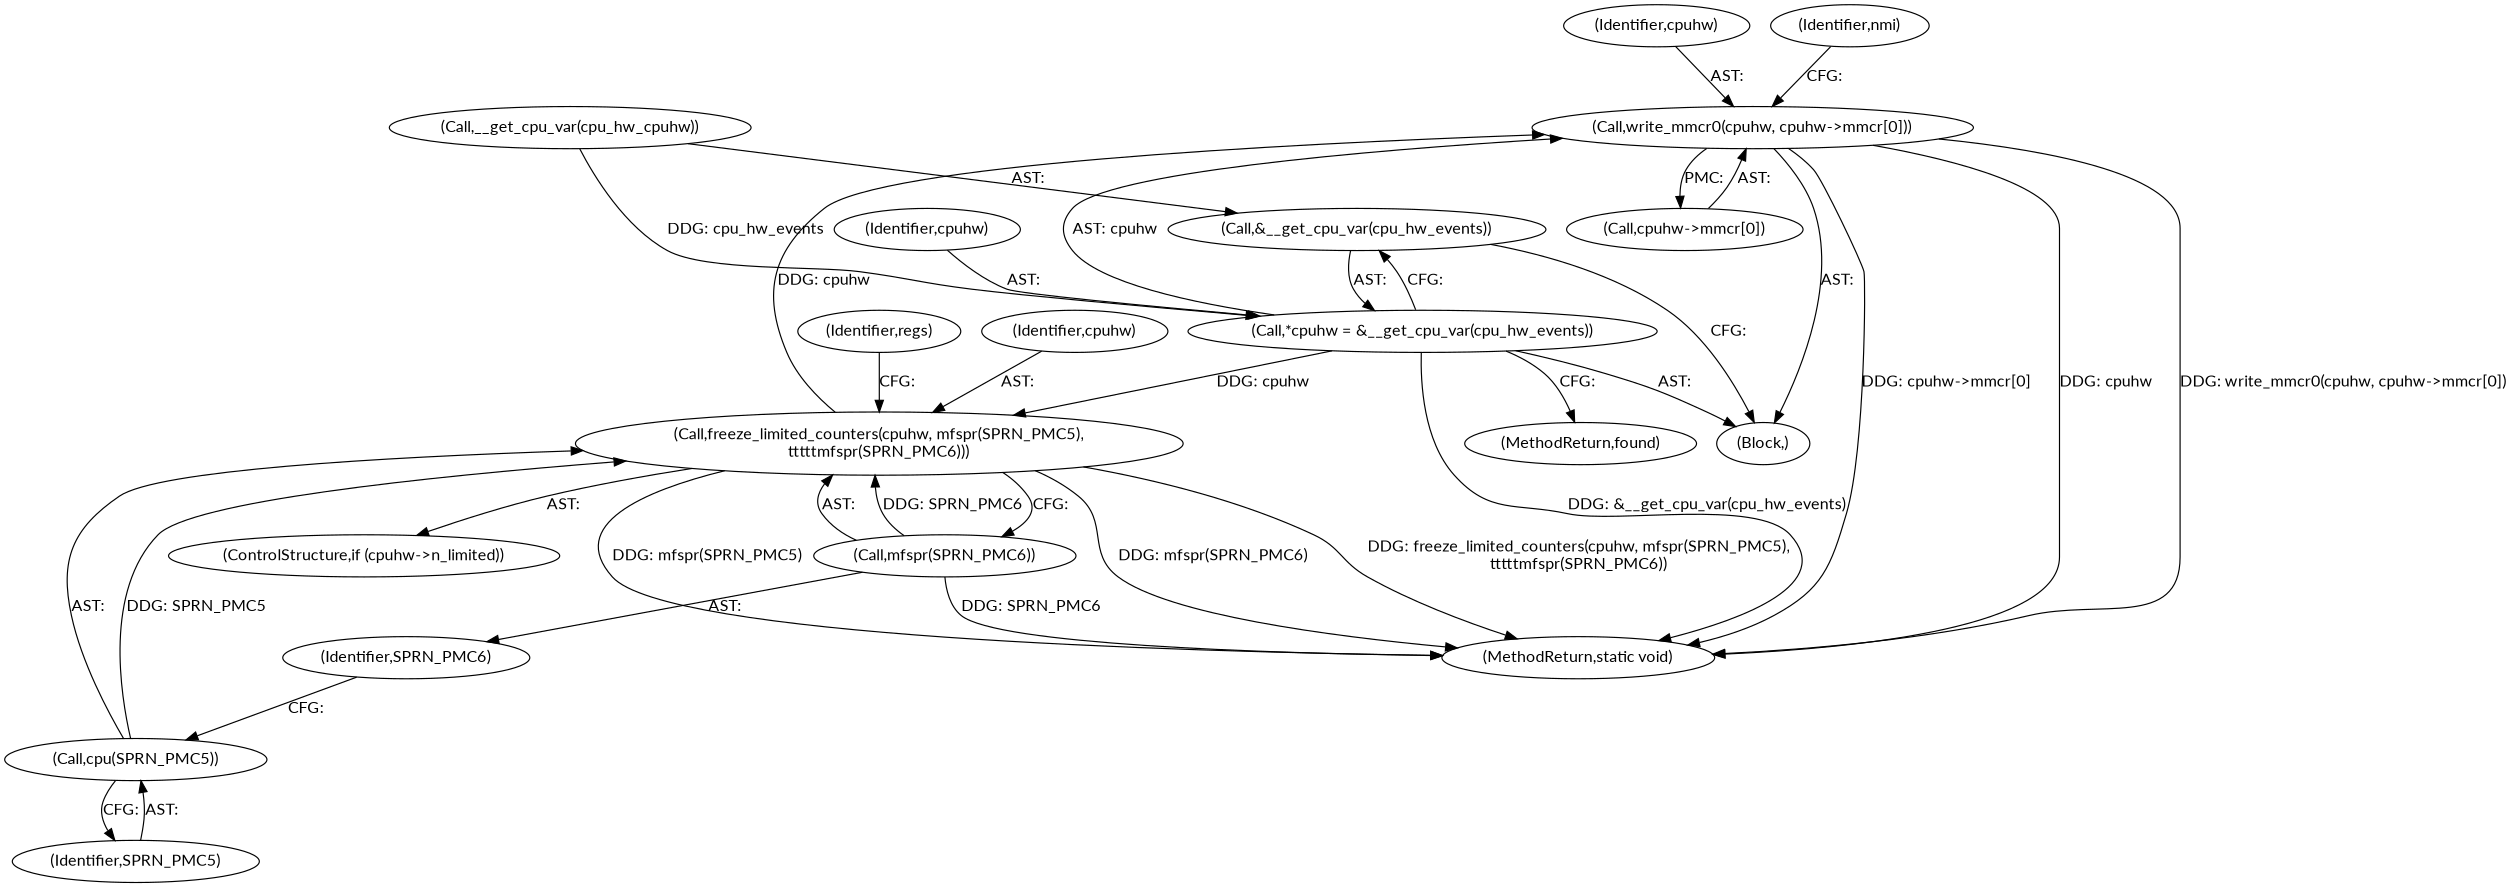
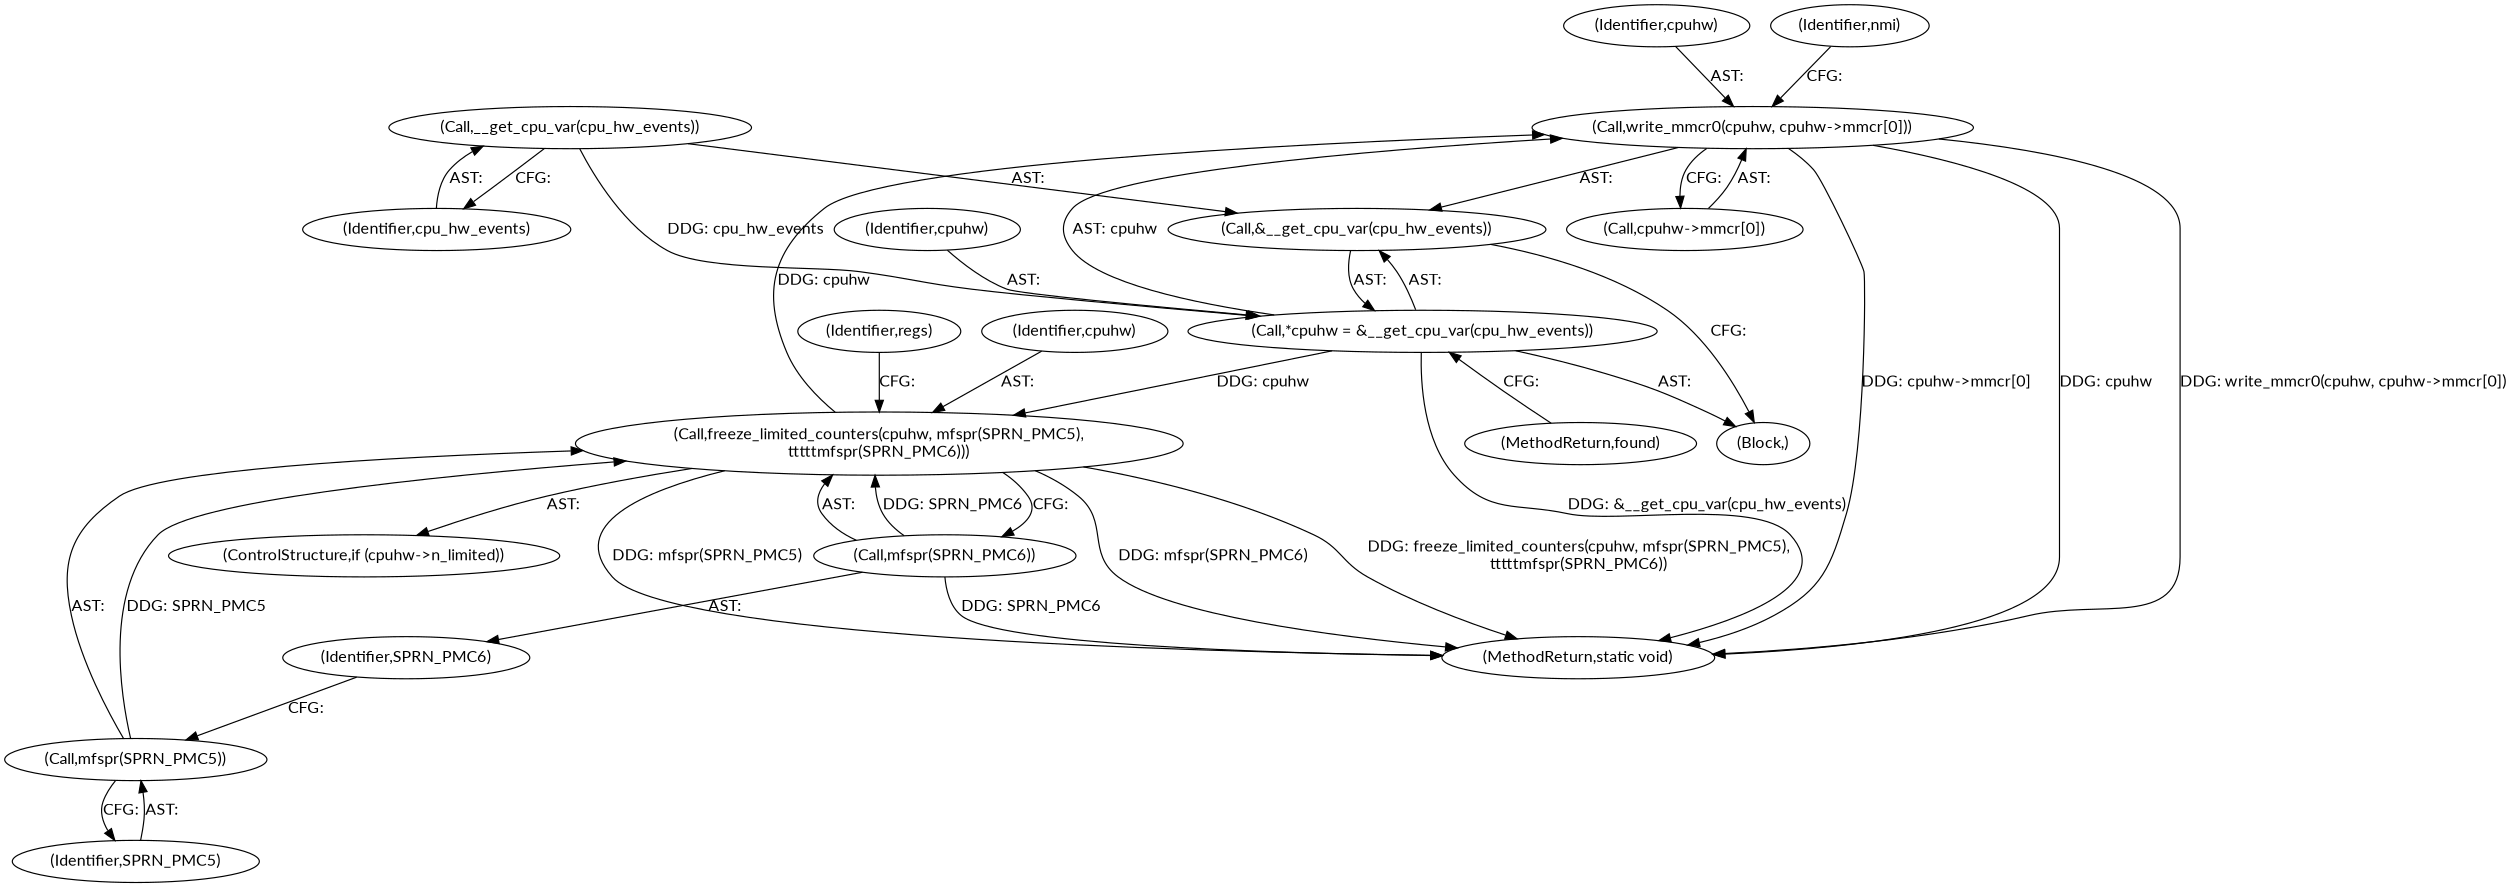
(570, 128) -> (570, 128)
(1706, 179) -> (1706, 179)
none -> (437, 229)
(1821, 277) -> (1560, 177)
(1428, 280) -> (1428, 280)
(1545, 374) -> (1505, 392)
(136, 760) -> (136, 760)
